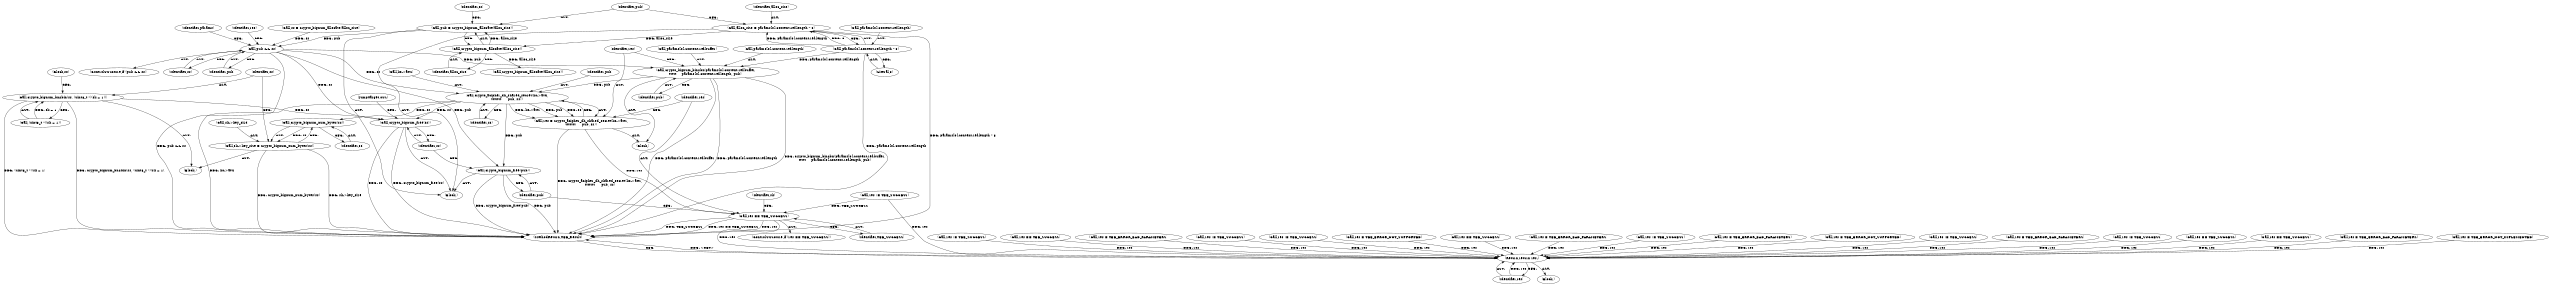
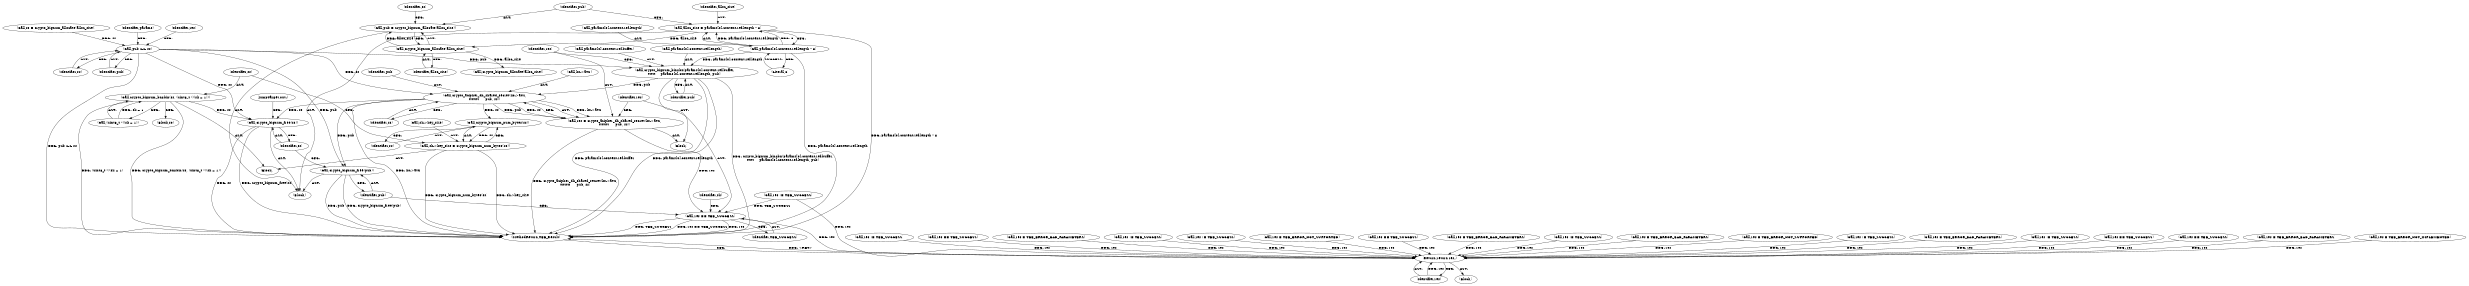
(353, 34) -> none
(875, 60) -> (775, 60)
(119, 72) -> none
(62, 84) -> (166, 109)
(792, 237) -> none
